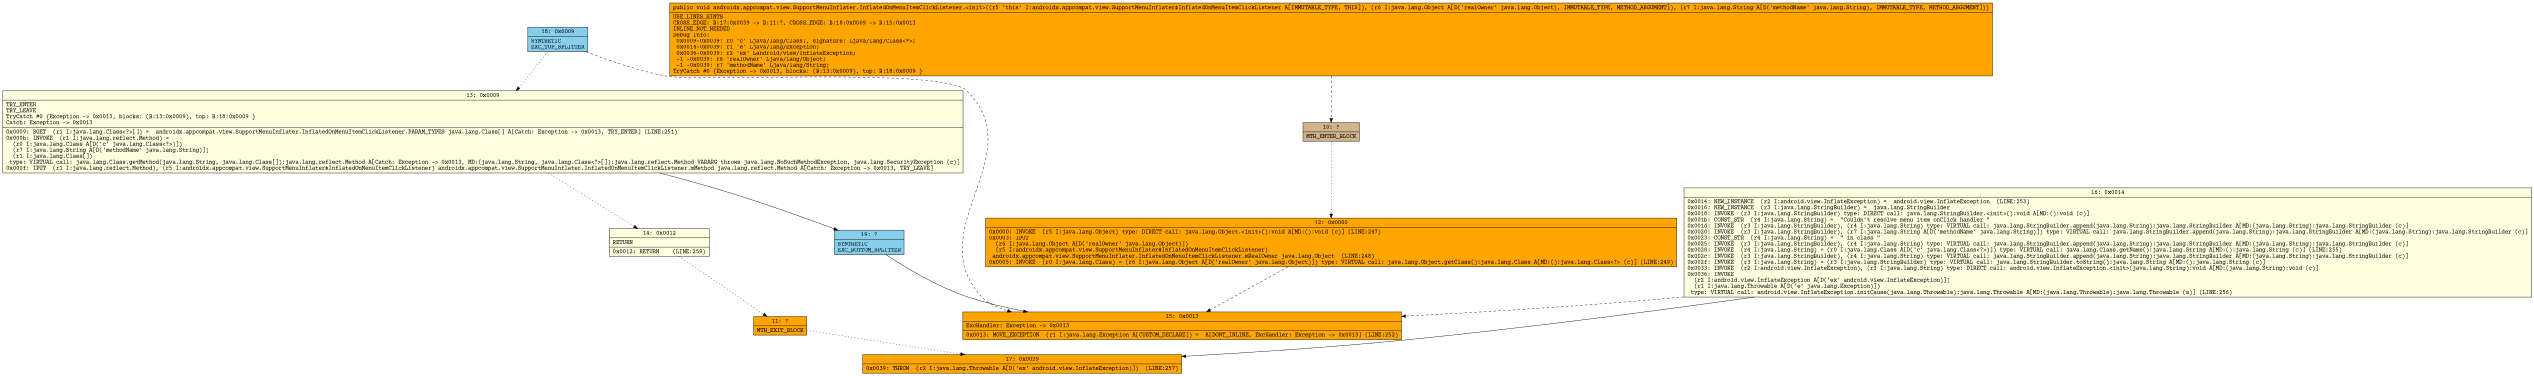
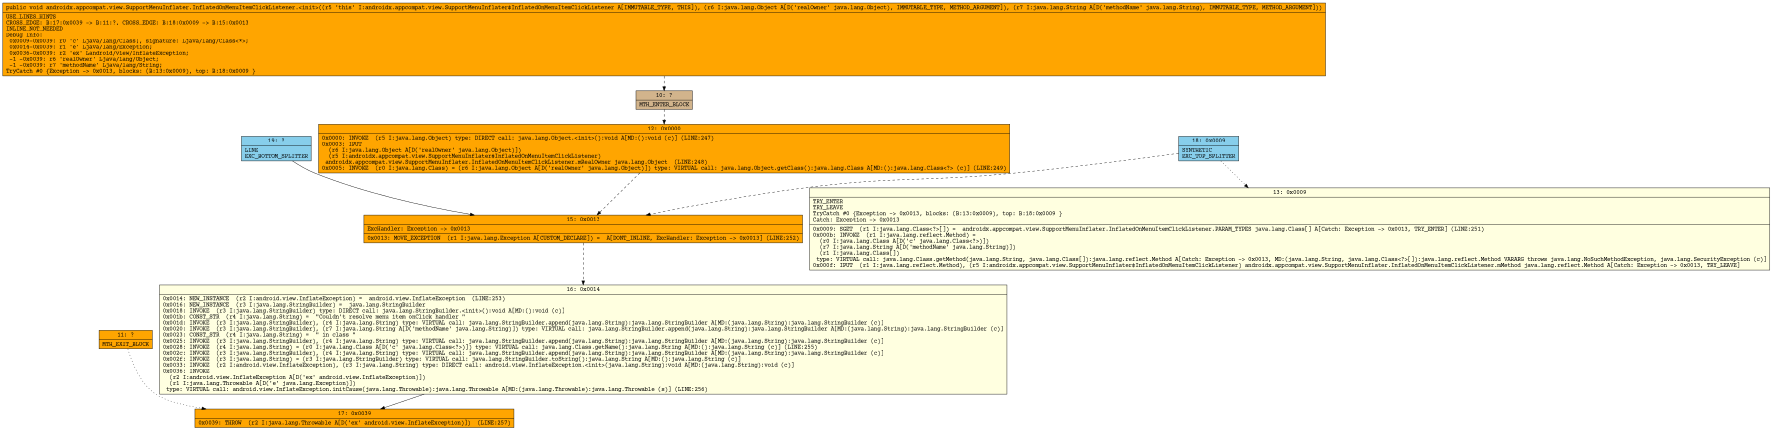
(1331, 178) -> (664, 115)
(748, 198) -> none
(659, 242) -> none
(853, 244) -> (252, 150)
(1545, 308) -> (583, 262)
